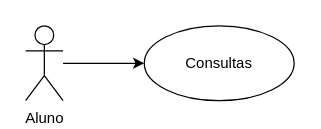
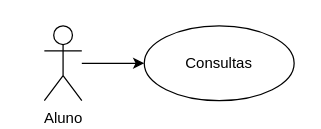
(44, 63) -> (63, 63)
